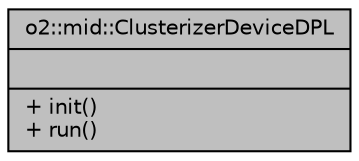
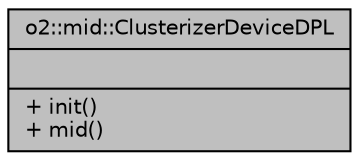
(62, 130) -> (65, 130)
